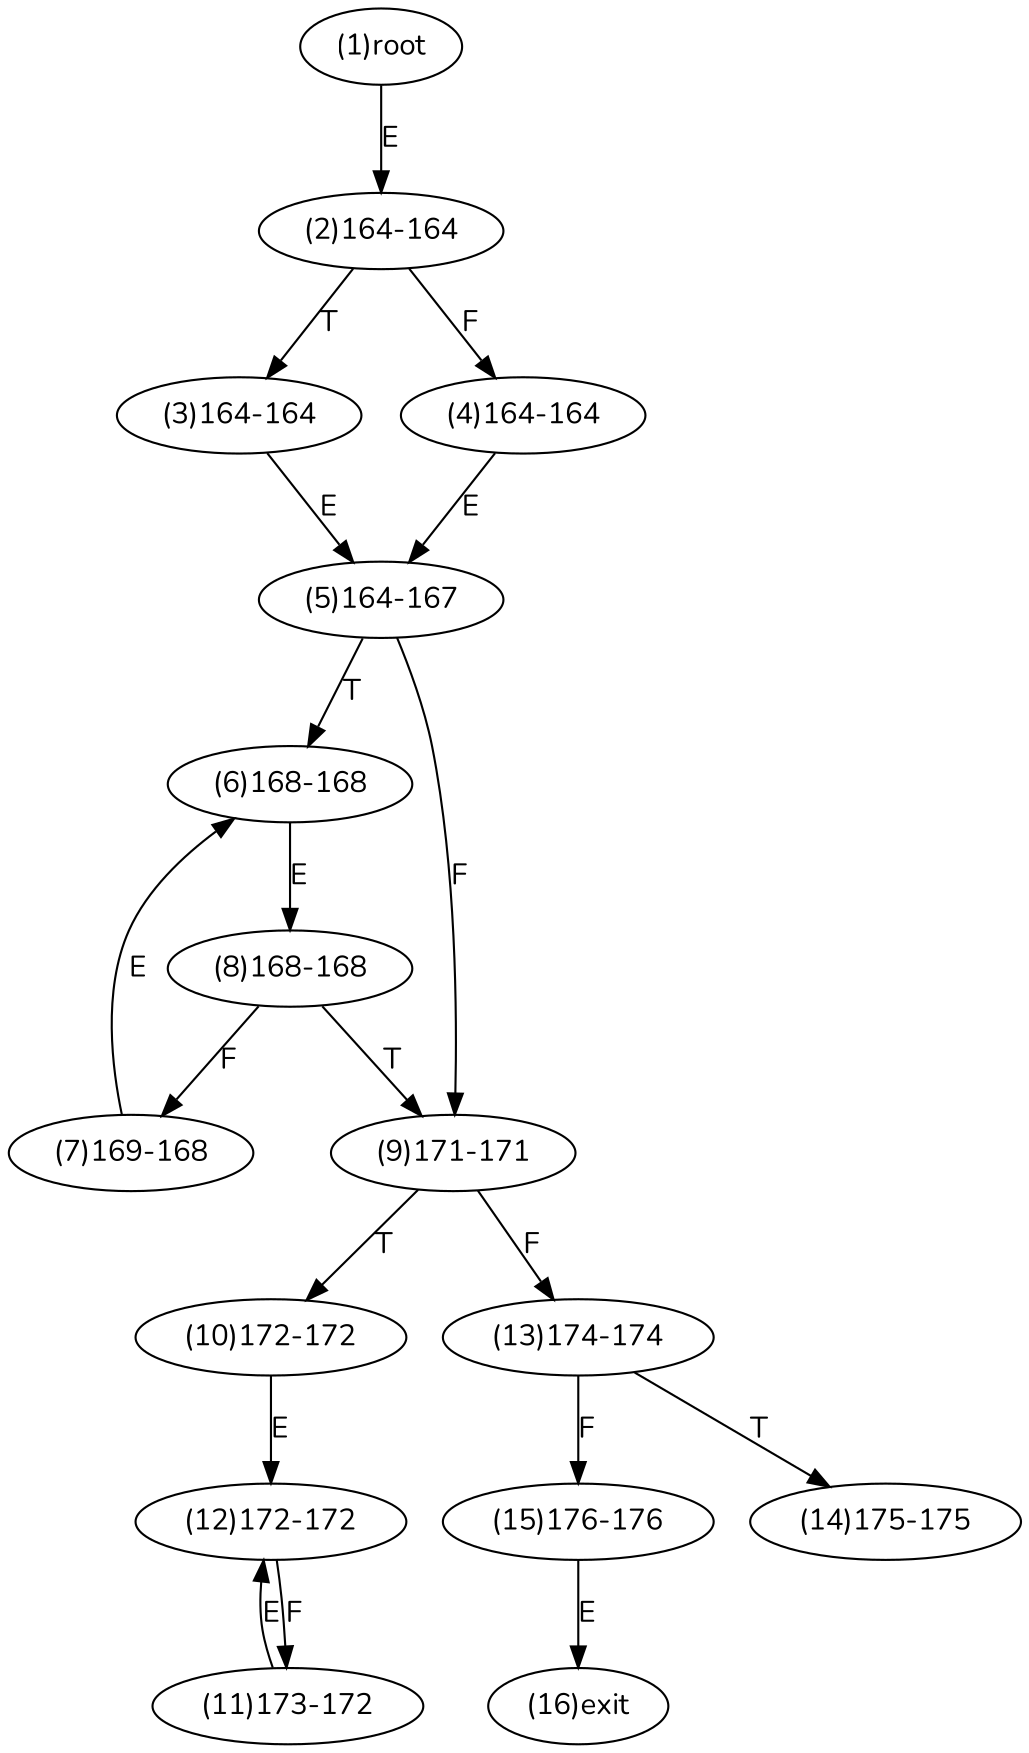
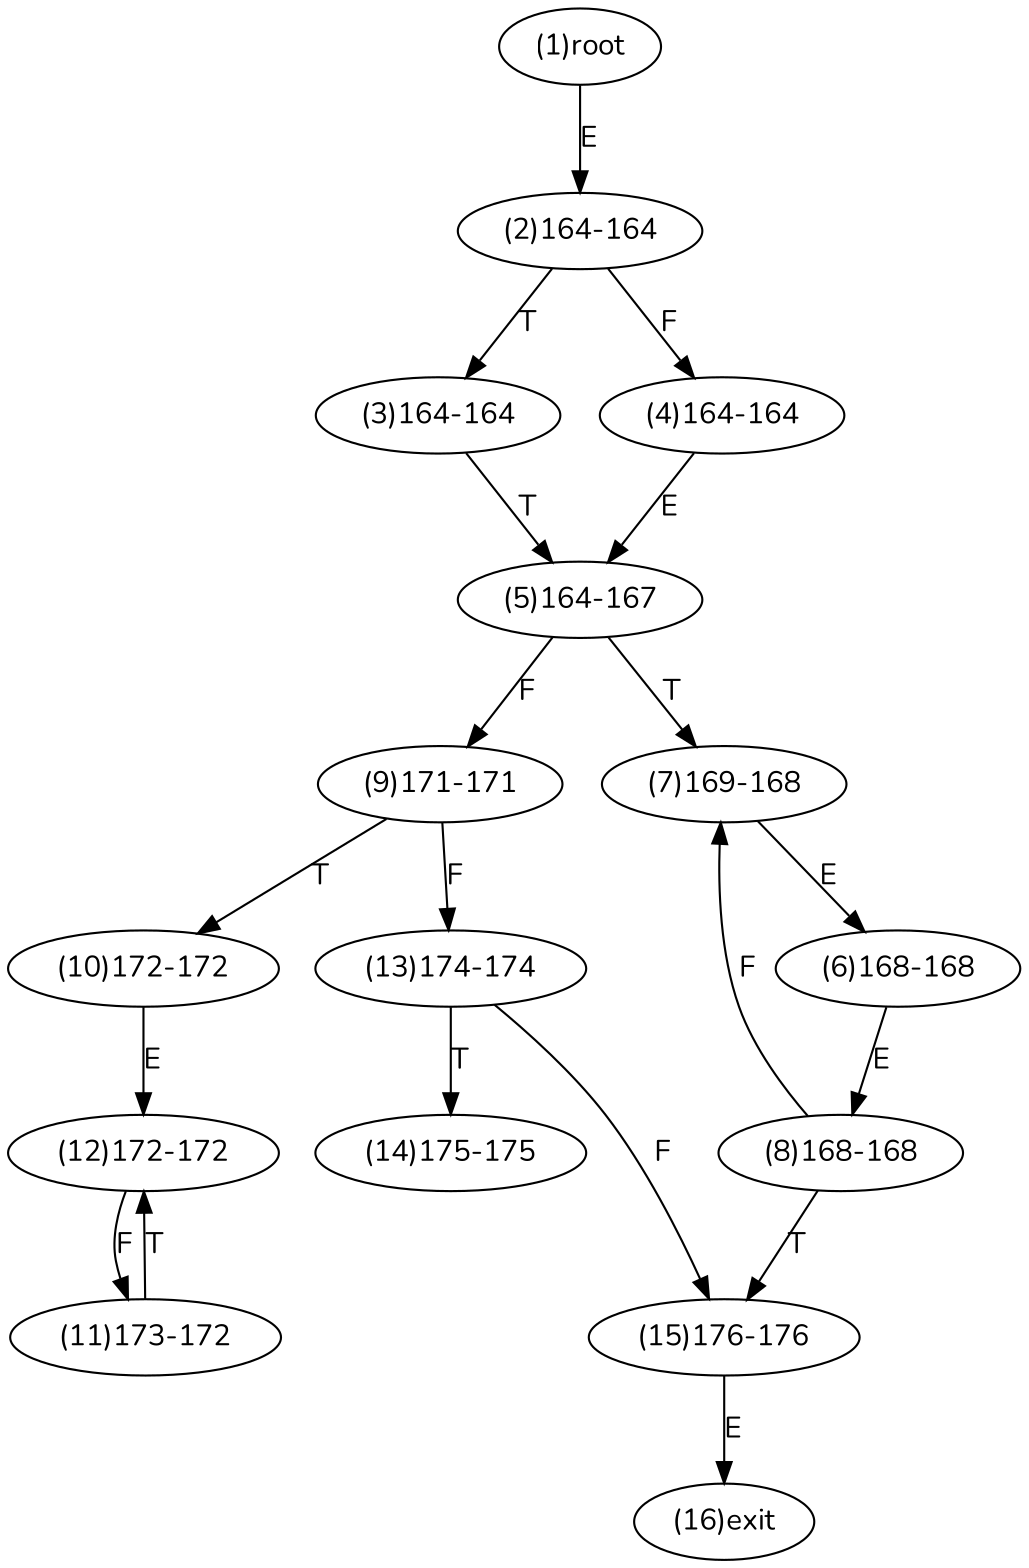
(329, 508) -> (528, 508)
(340, 682) -> (646, 684)
(365, 1053) -> (788, 1236)
(272, 1614) -> (155, 1245)
